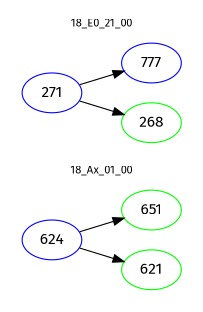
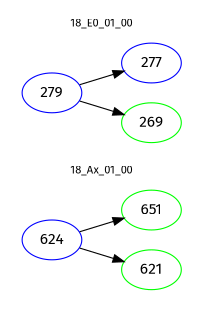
(102, 24) -> (102, 24)
(151, 63) -> (151, 63)
(52, 93) -> (52, 93)
(151, 123) -> (151, 123)
